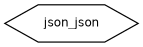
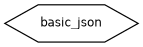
(71, 23) -> (71, 23)
